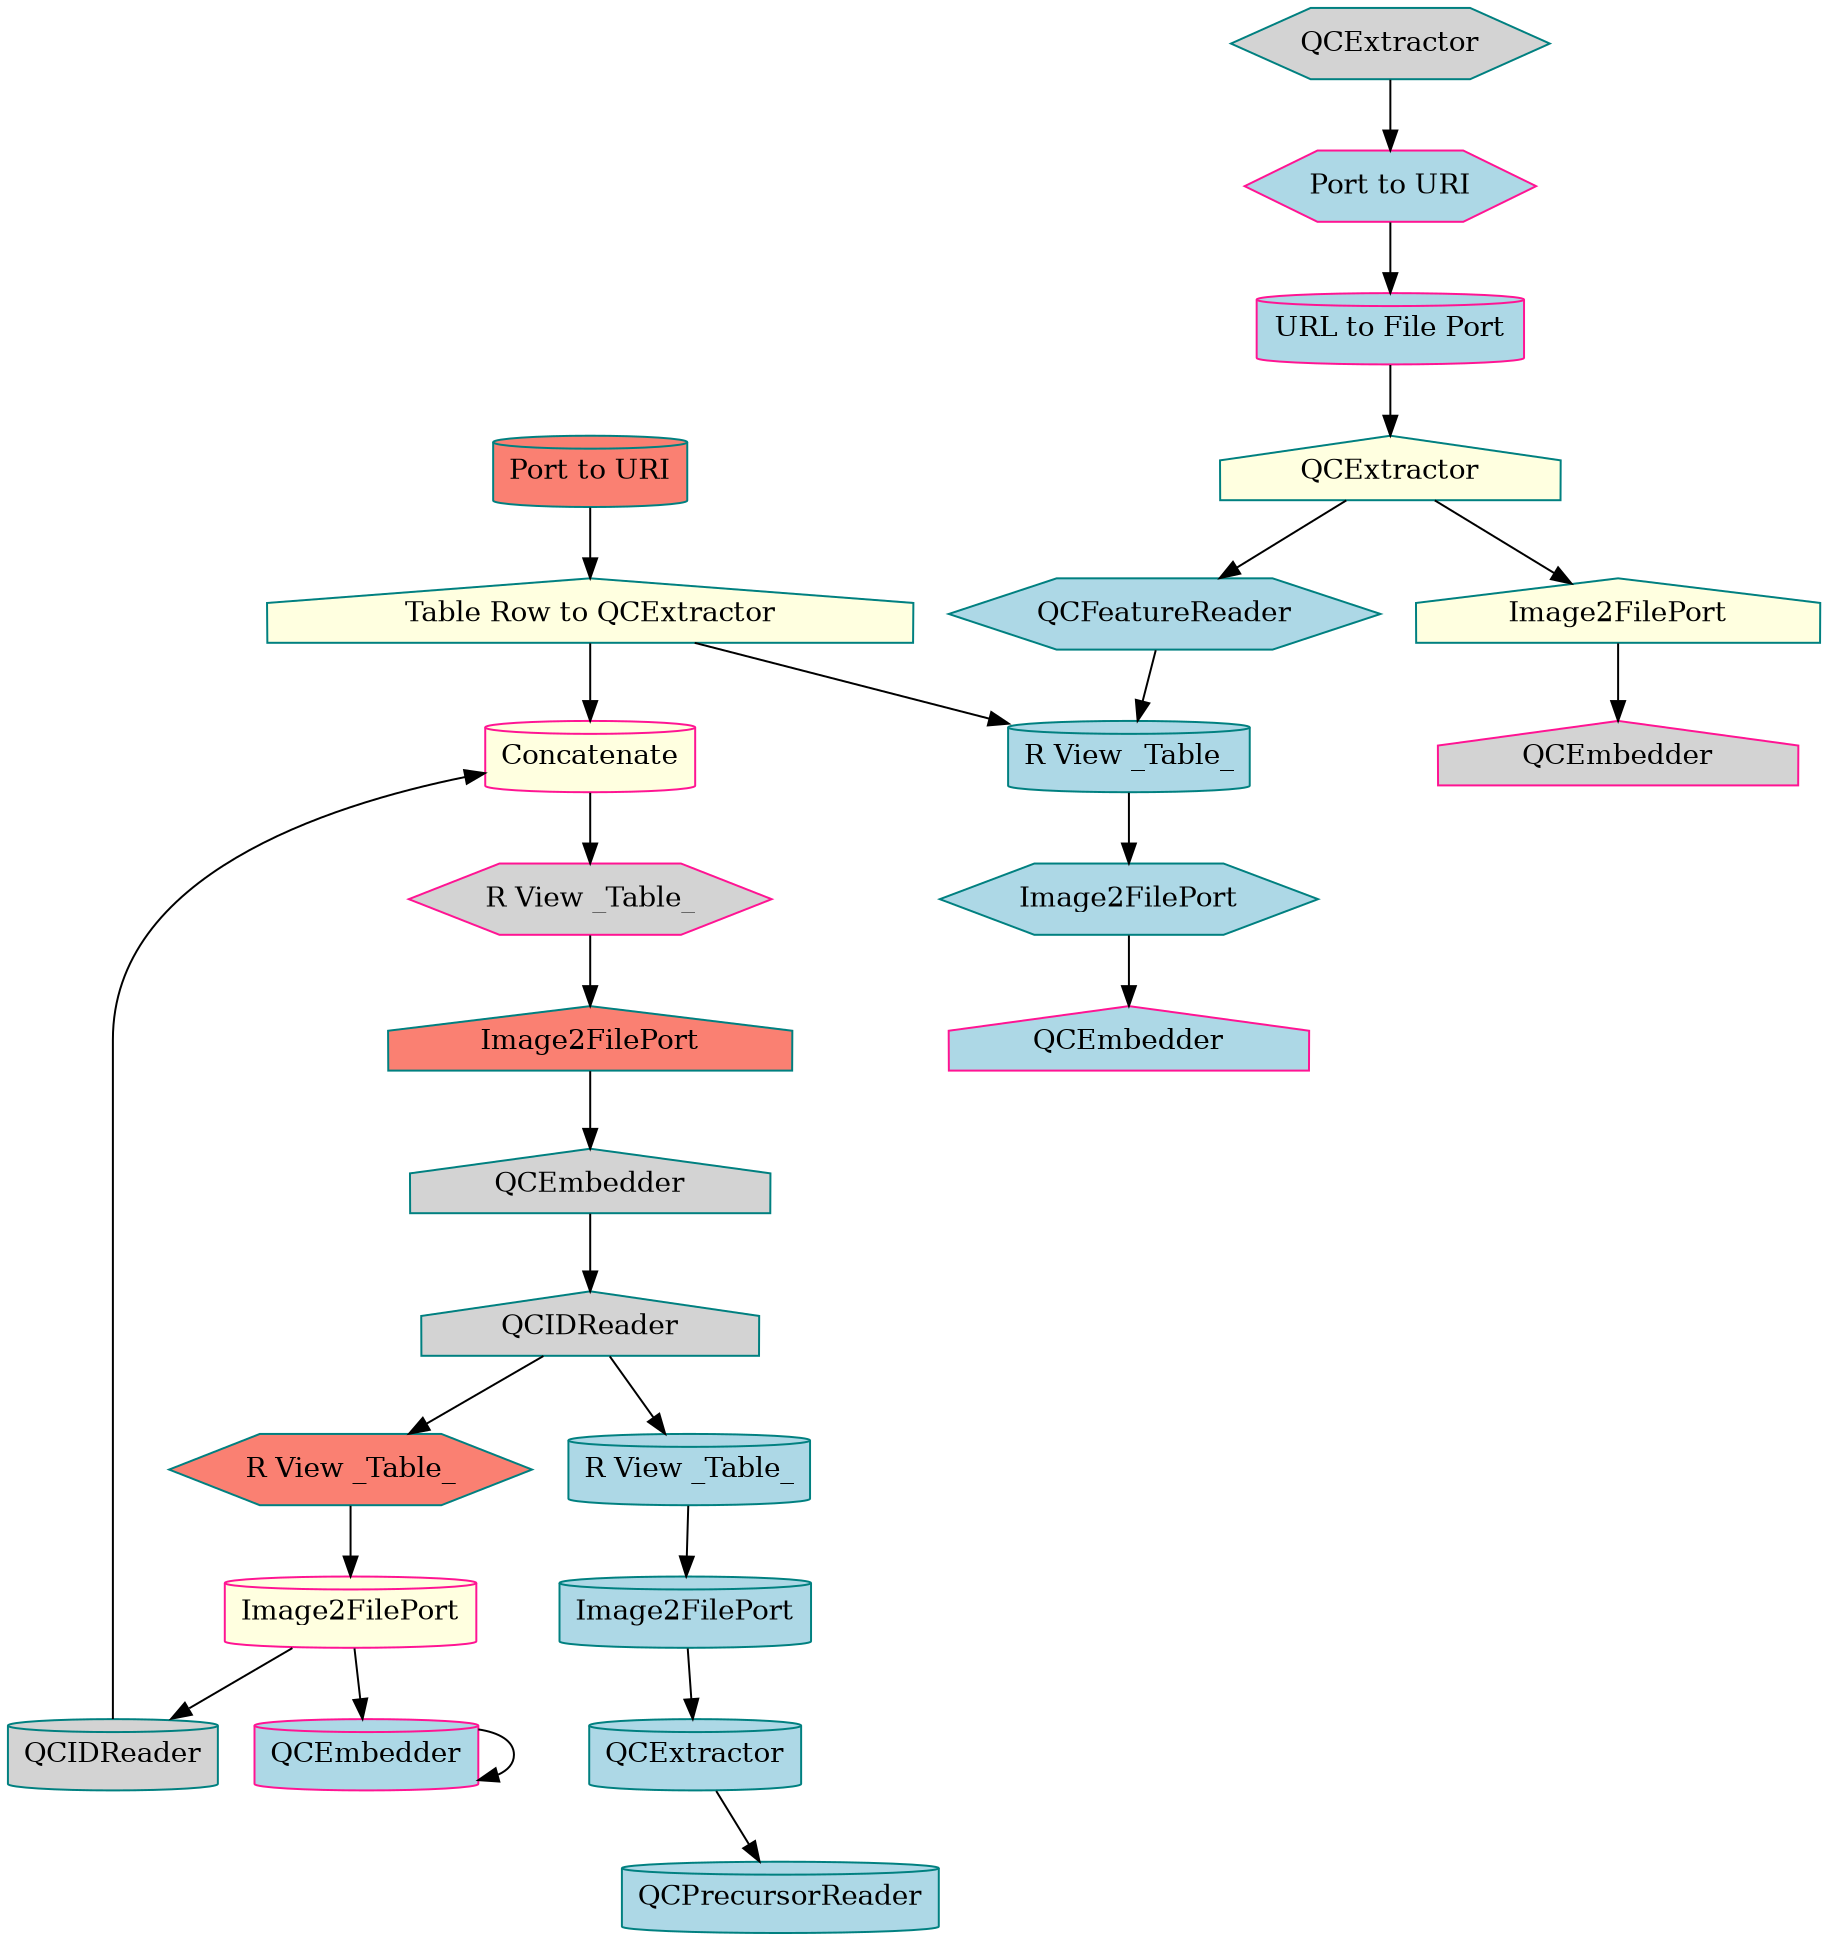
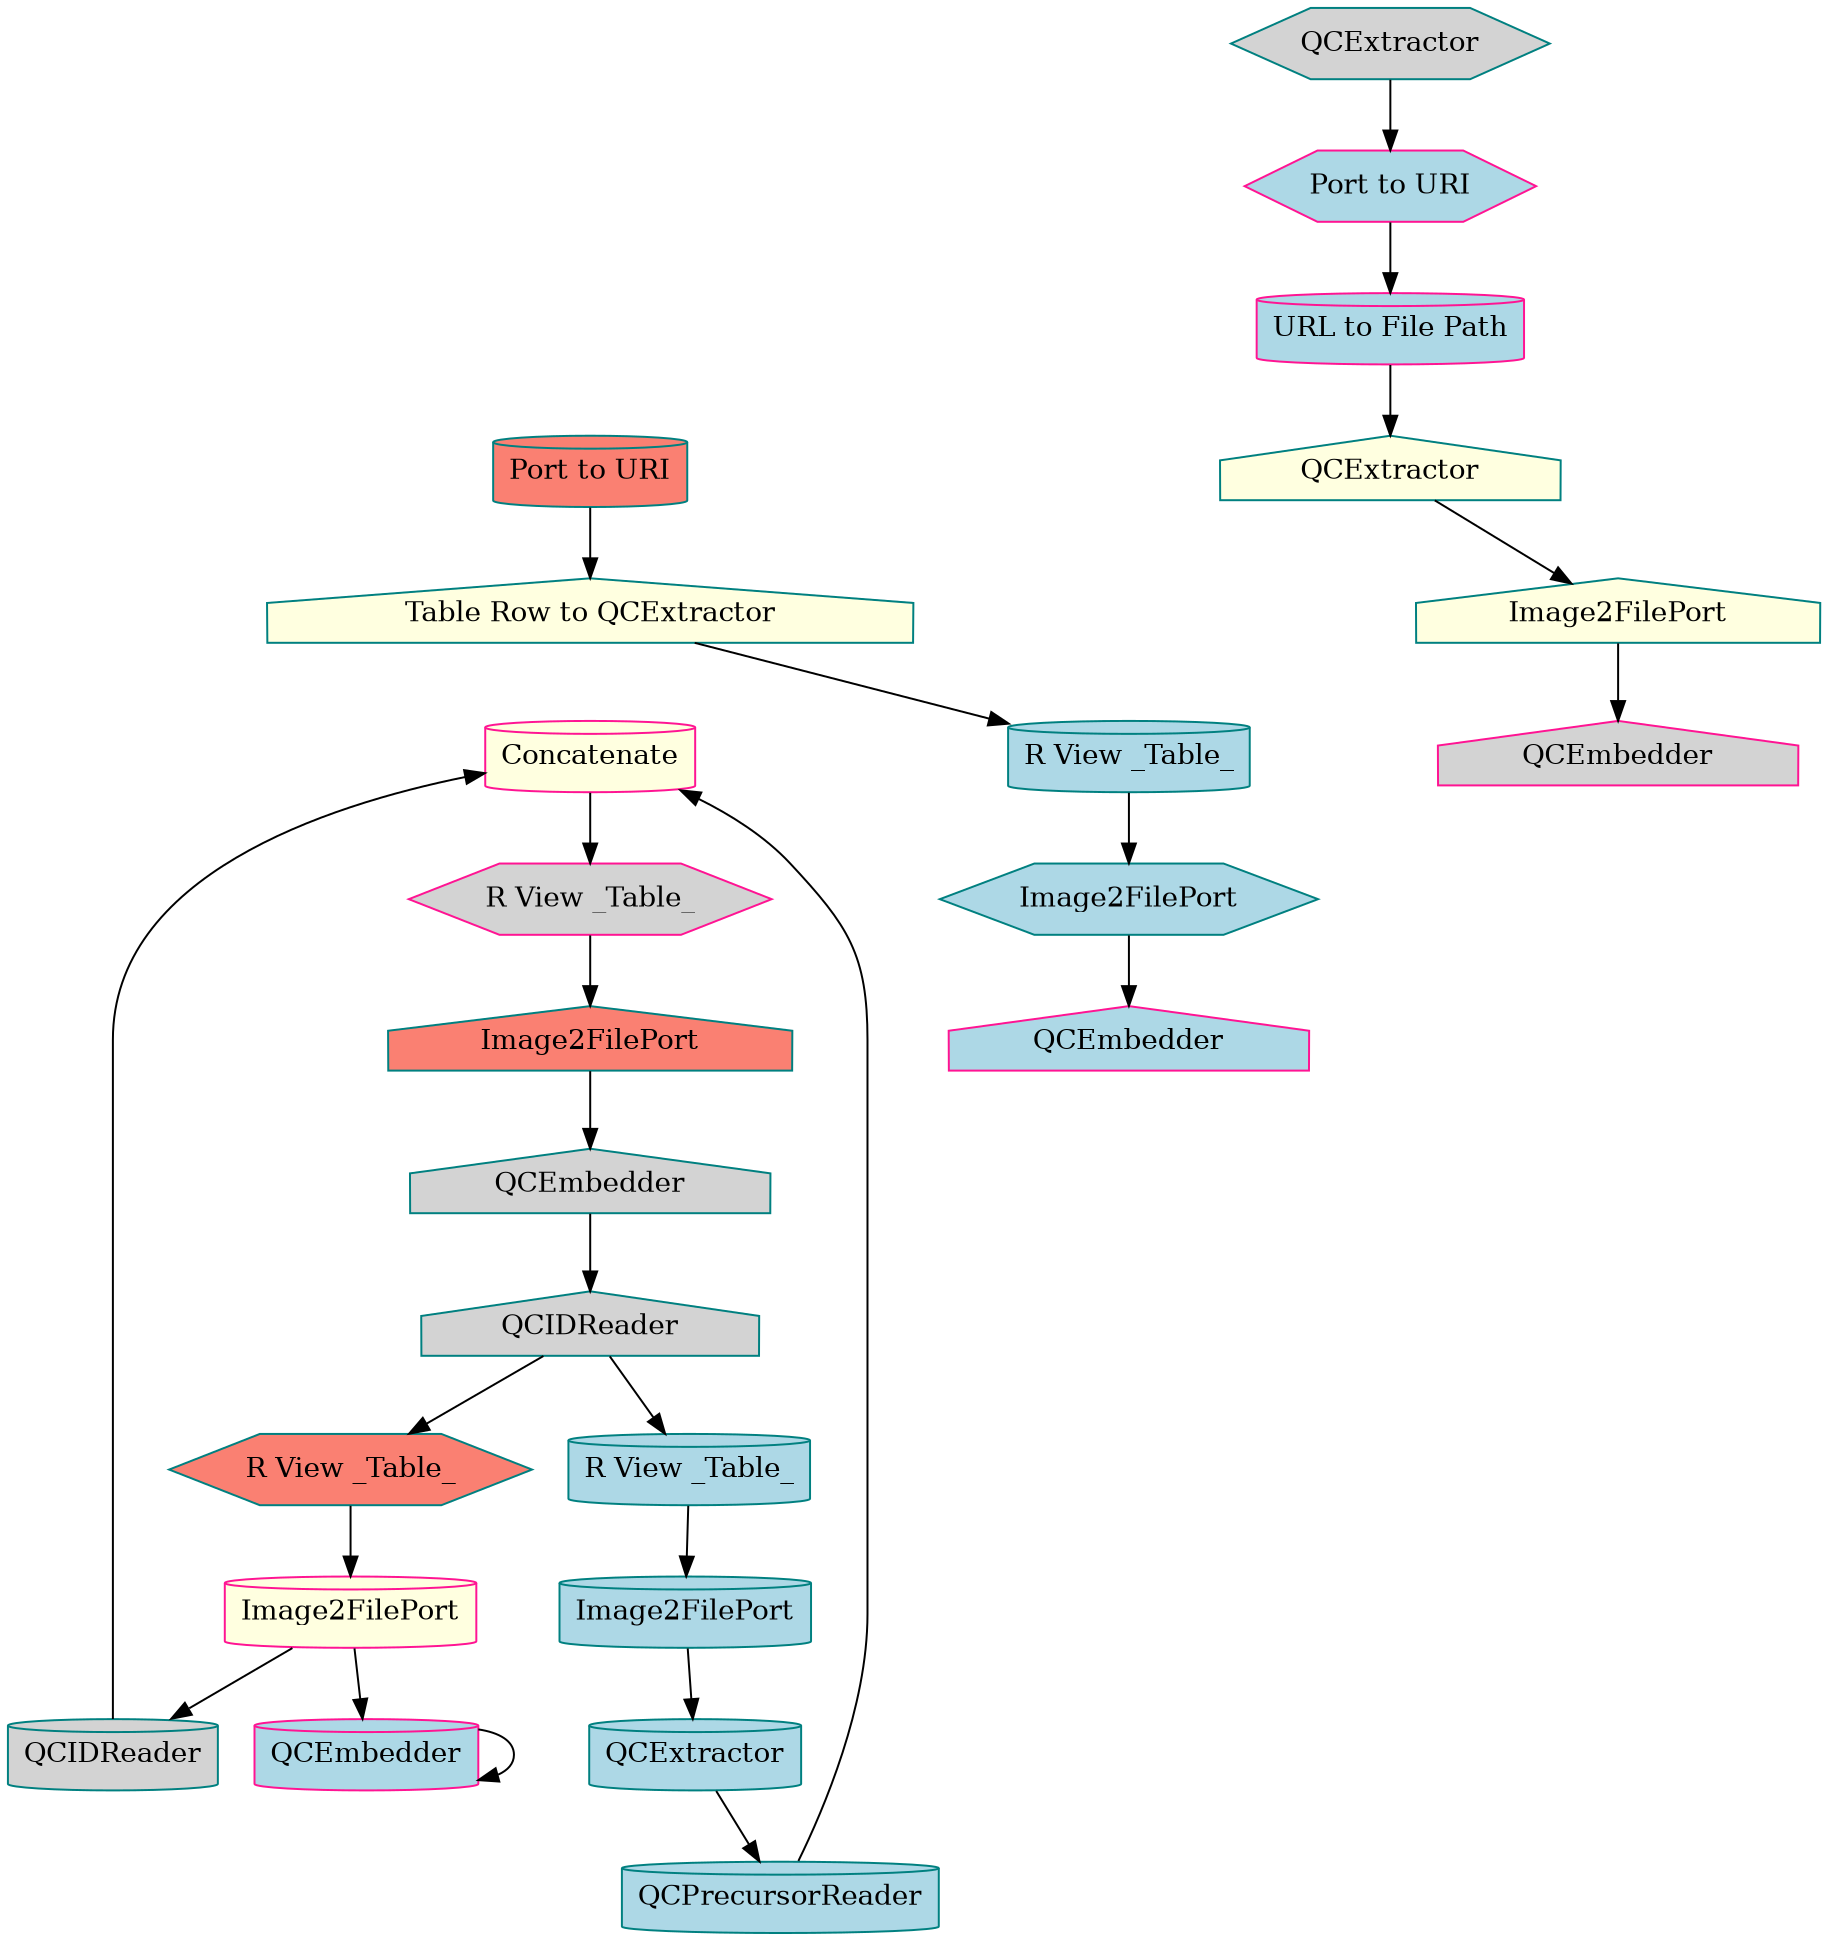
(1390, 329) -> (1390, 329)
(1165, 614) -> none
(590, 672) -> (867, 1300)
